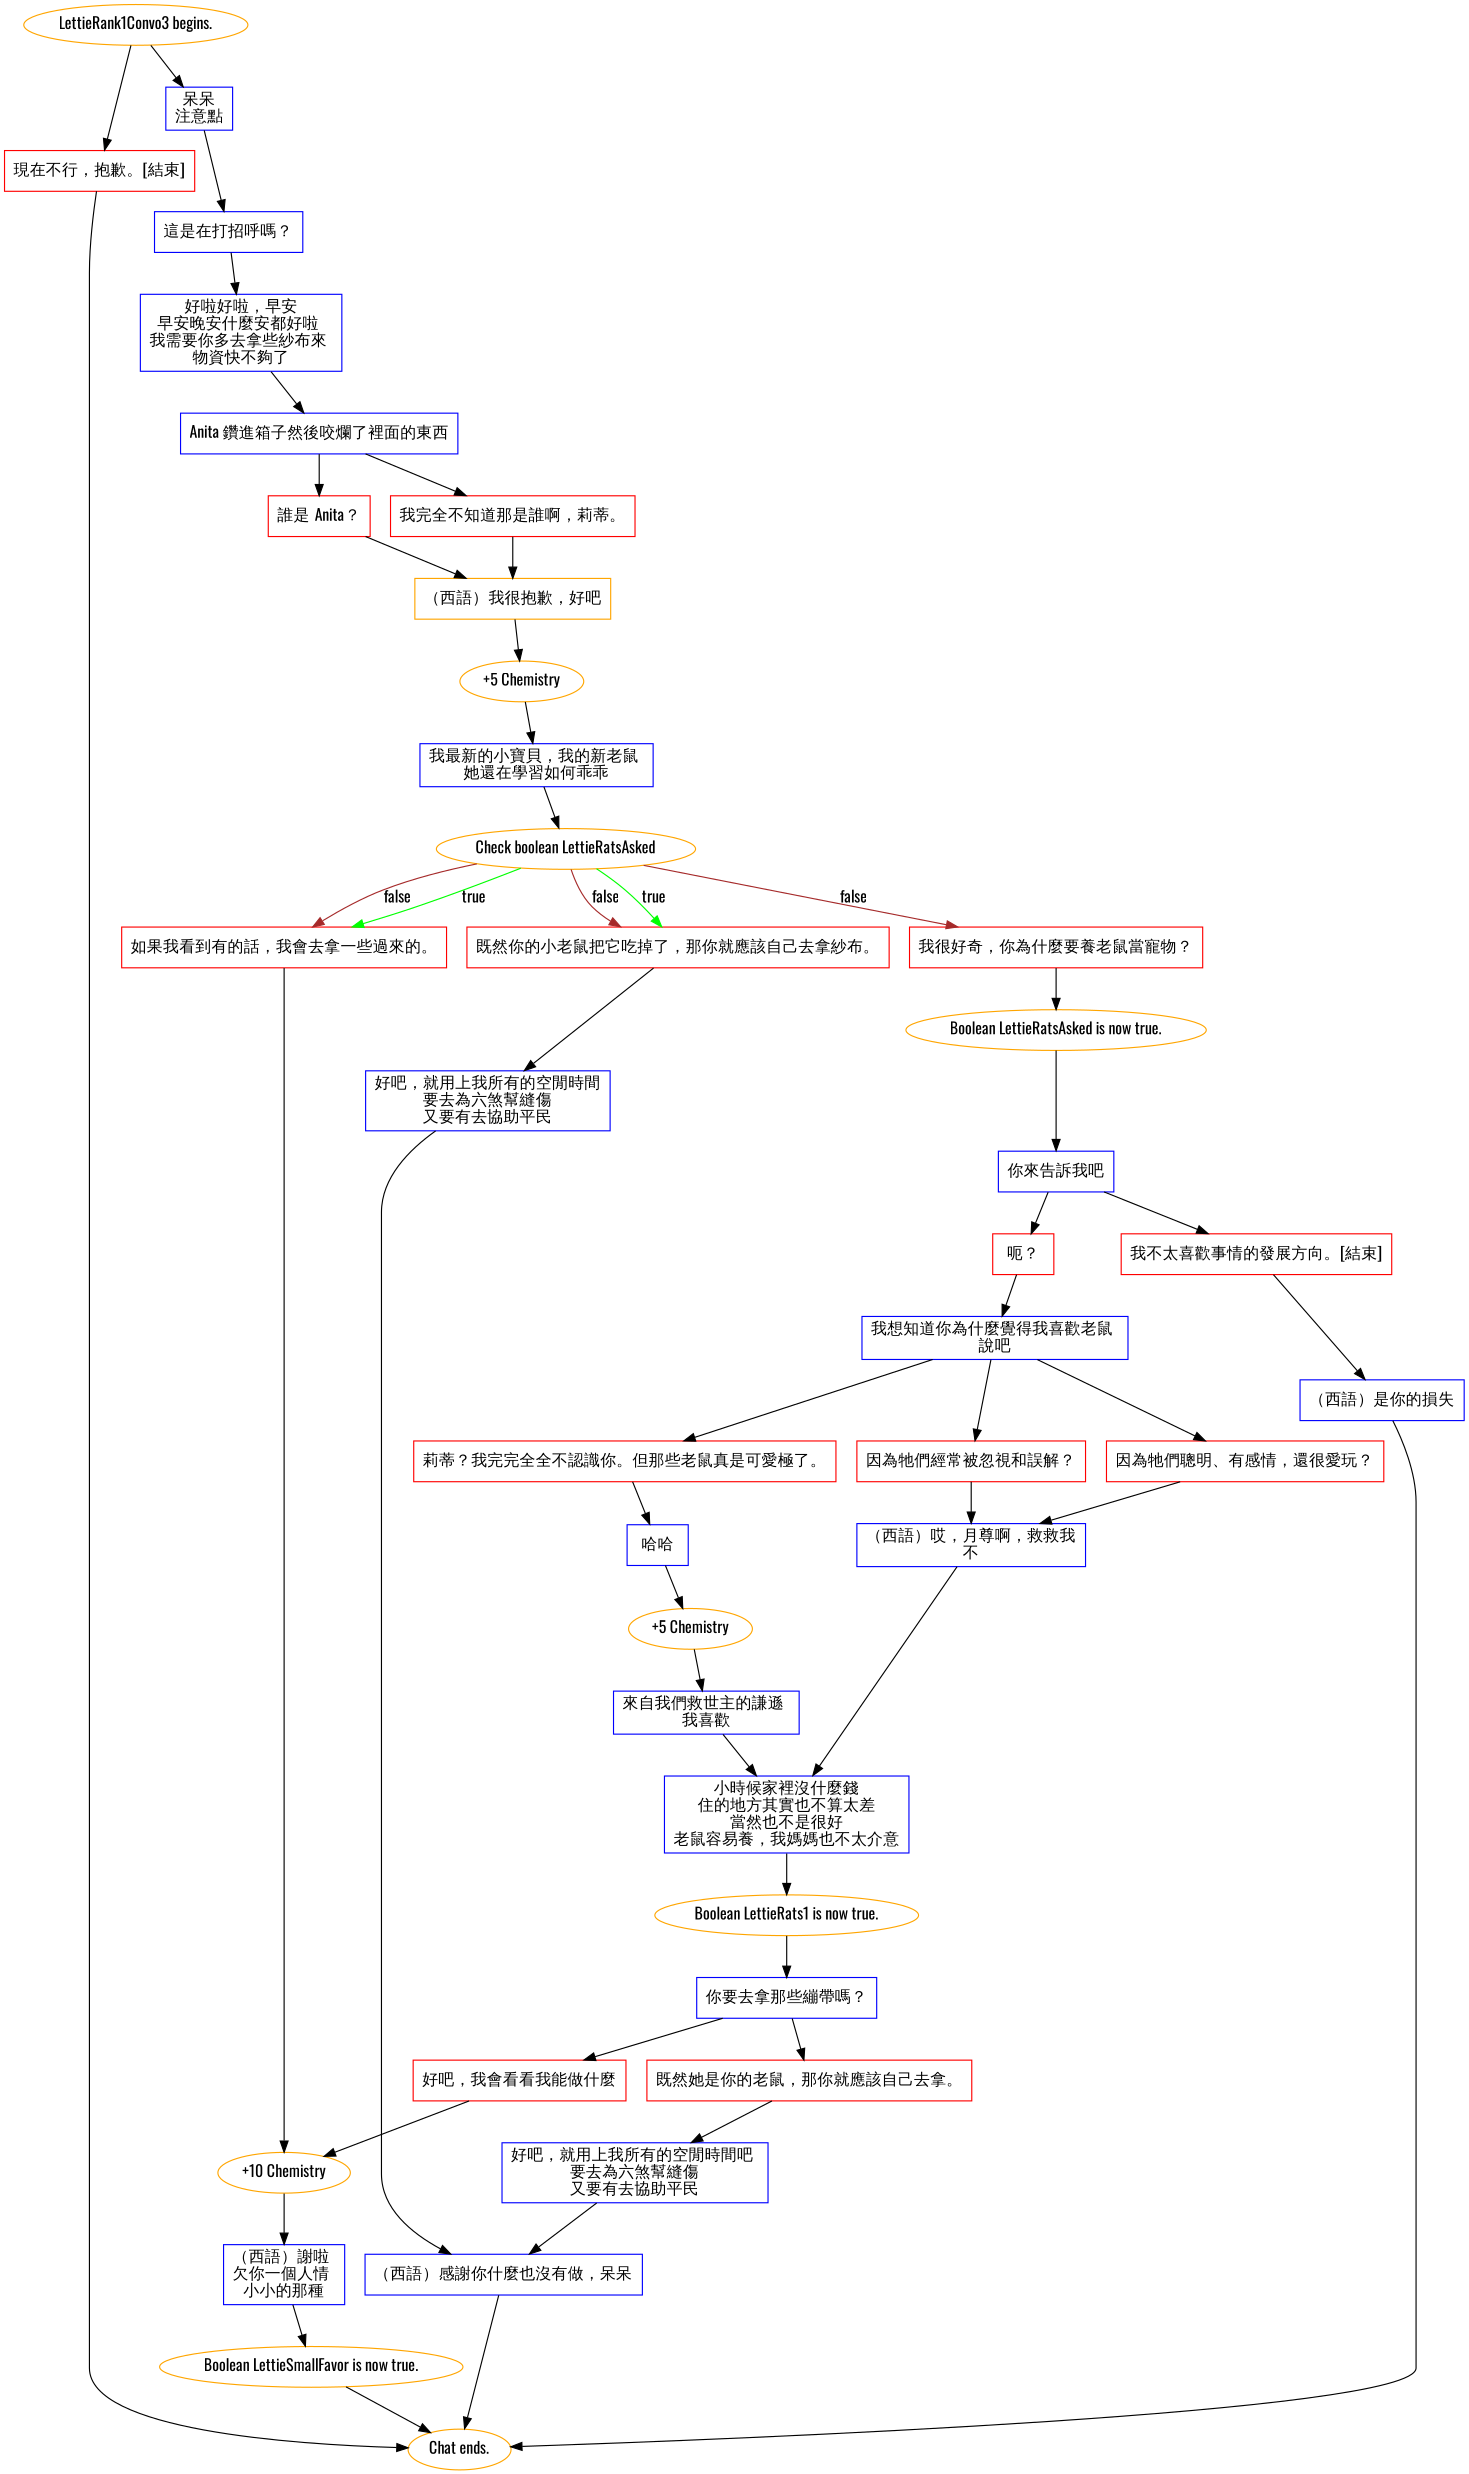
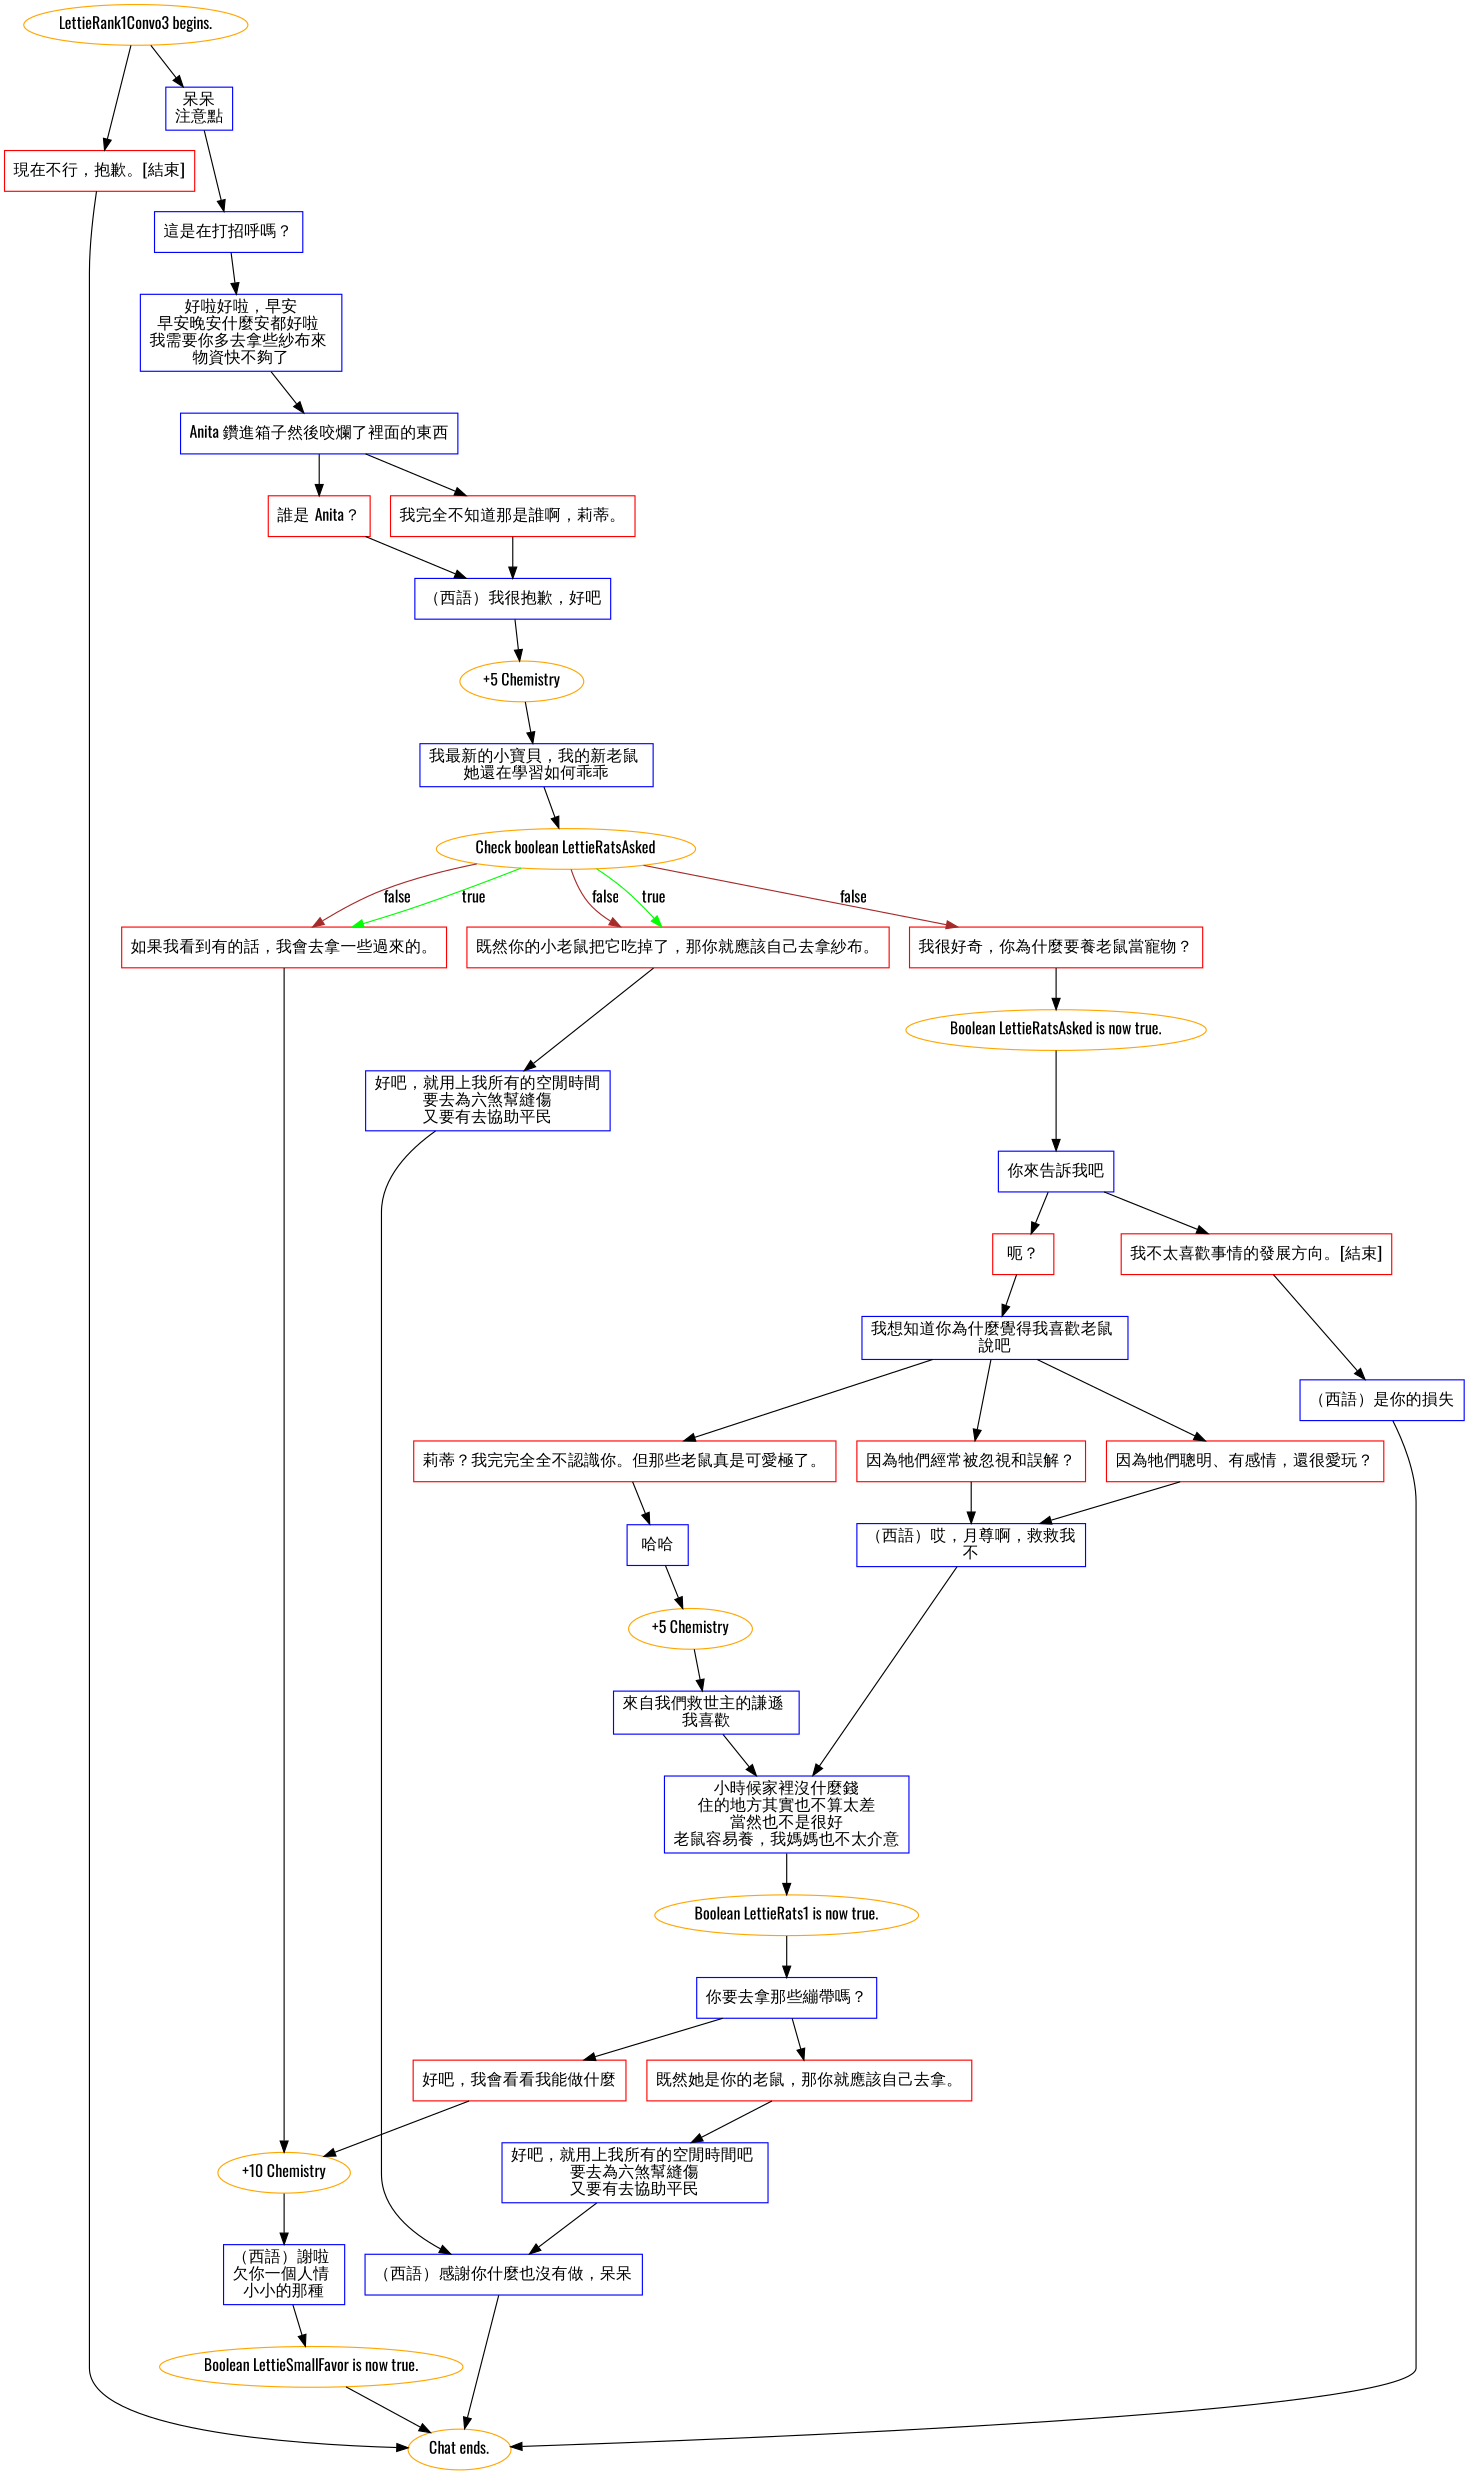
(513, 599) -> (513, 599)
